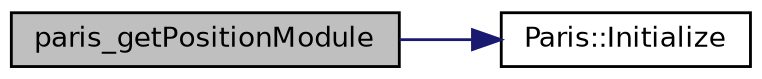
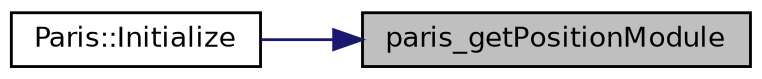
(436, 40) -> (297, 40)
